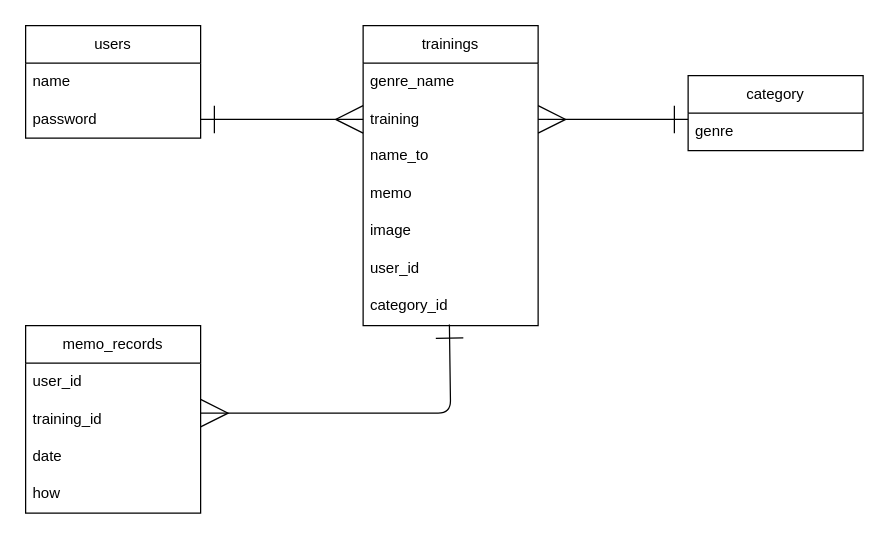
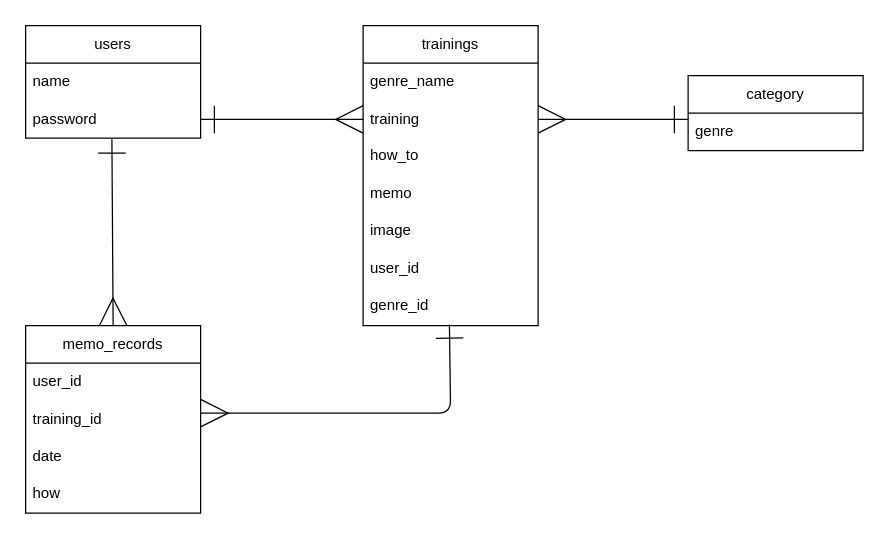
(399, 155) -> (395, 155)
none -> (113, 233)
(414, 305) -> (402, 305)
